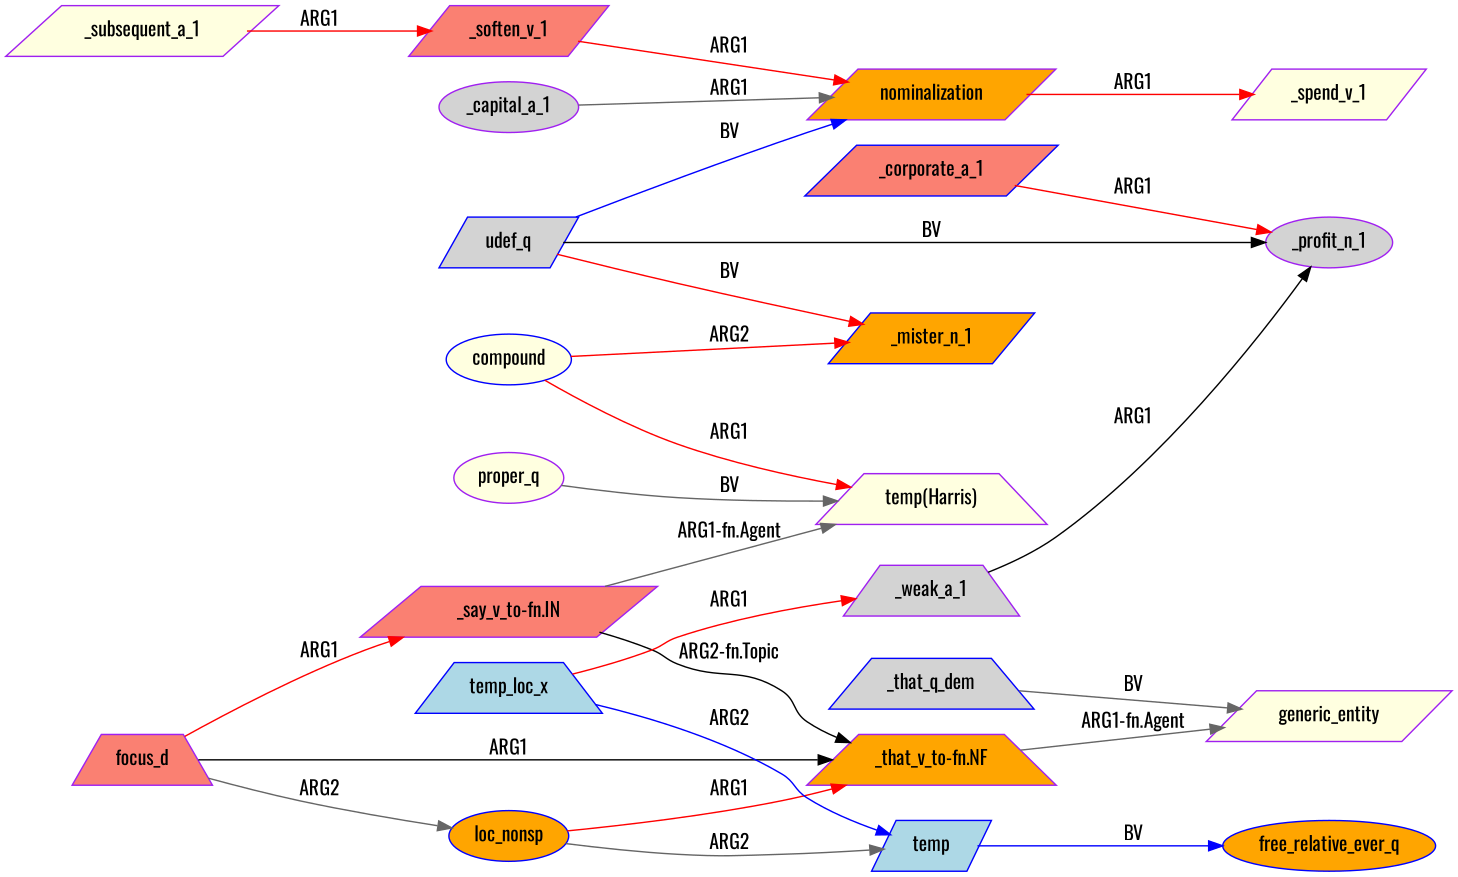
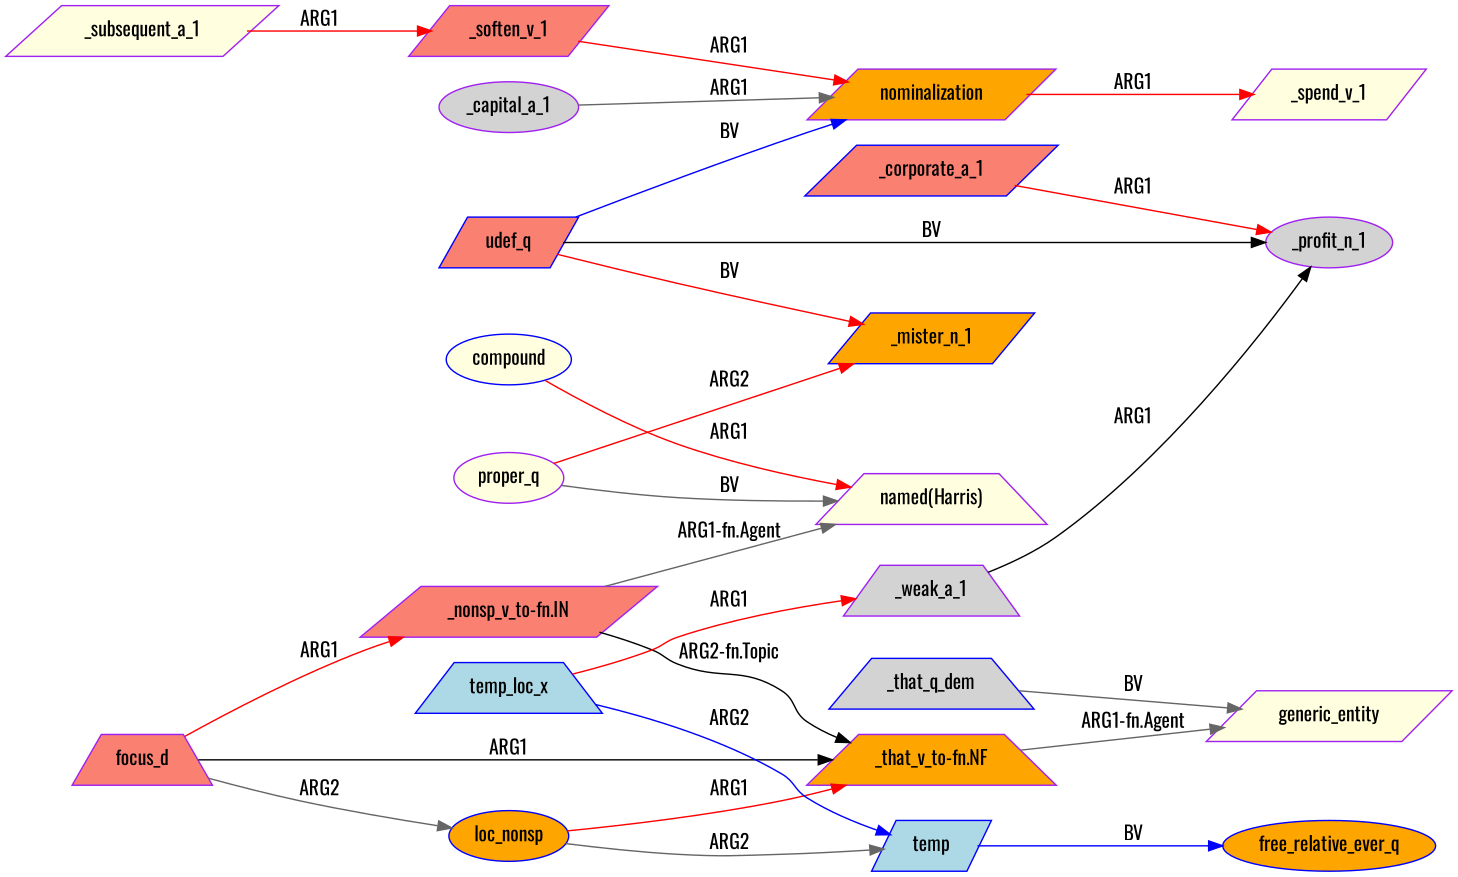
(509, 242) -> (509, 242)
(703, 350) -> (697, 416)
(932, 499) -> (932, 499)
(509, 612) -> (509, 612)
